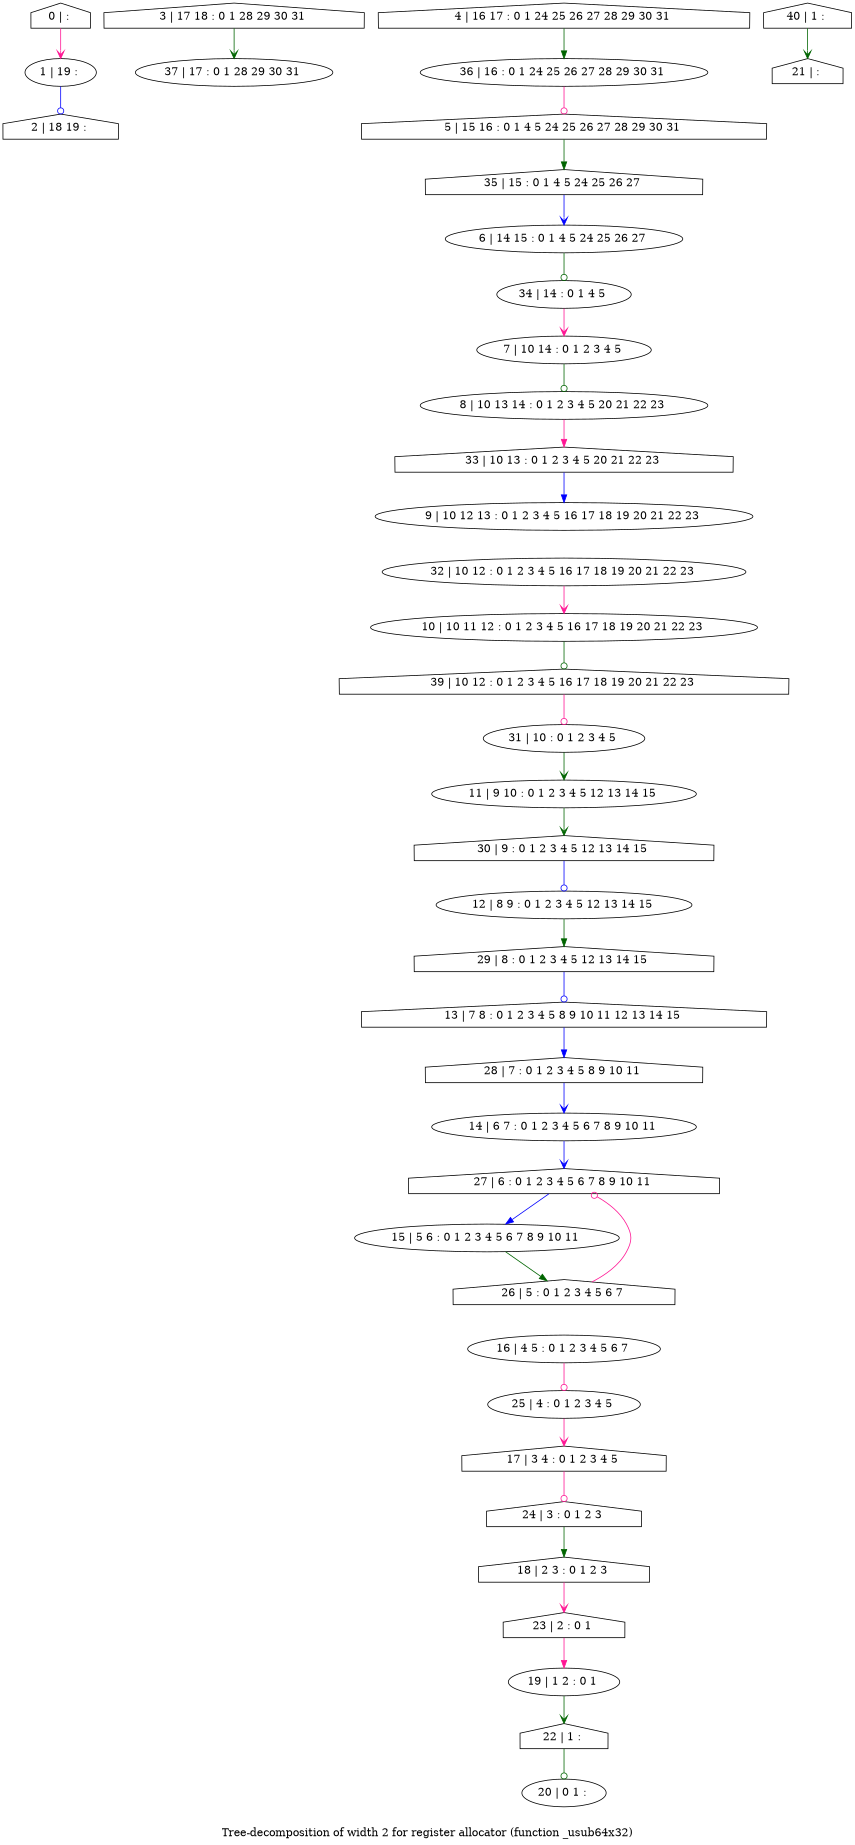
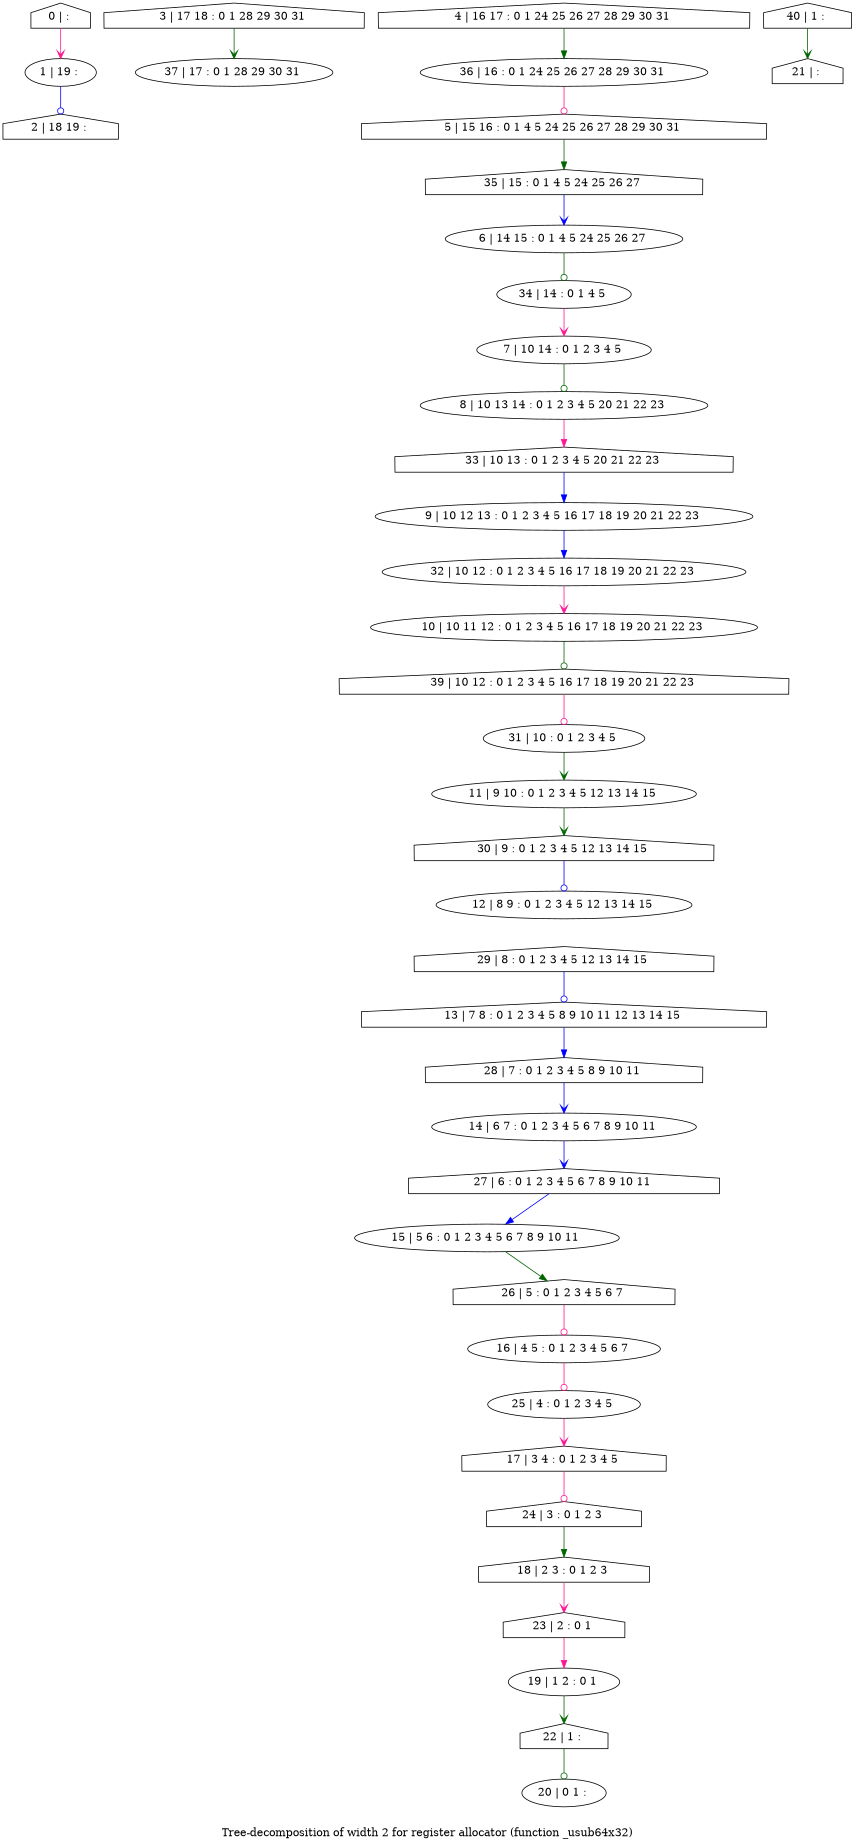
none -> (564, 540)
(564, 929) -> none
(631, 1241) -> (564, 1317)
